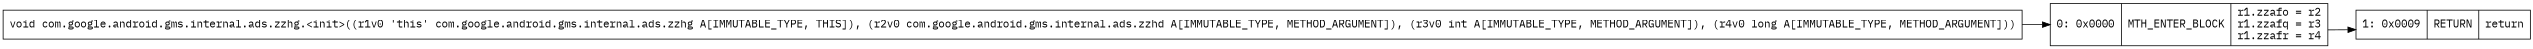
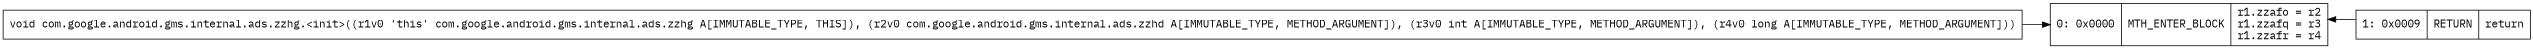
(2338, 30) -> (2346, 19)
